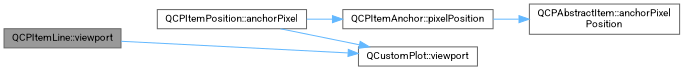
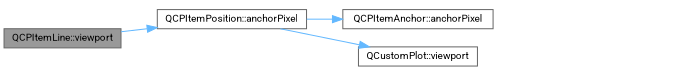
(418, 19) -> (418, 19)
(604, 19) -> none
(234, 47) -> (134, 30)
